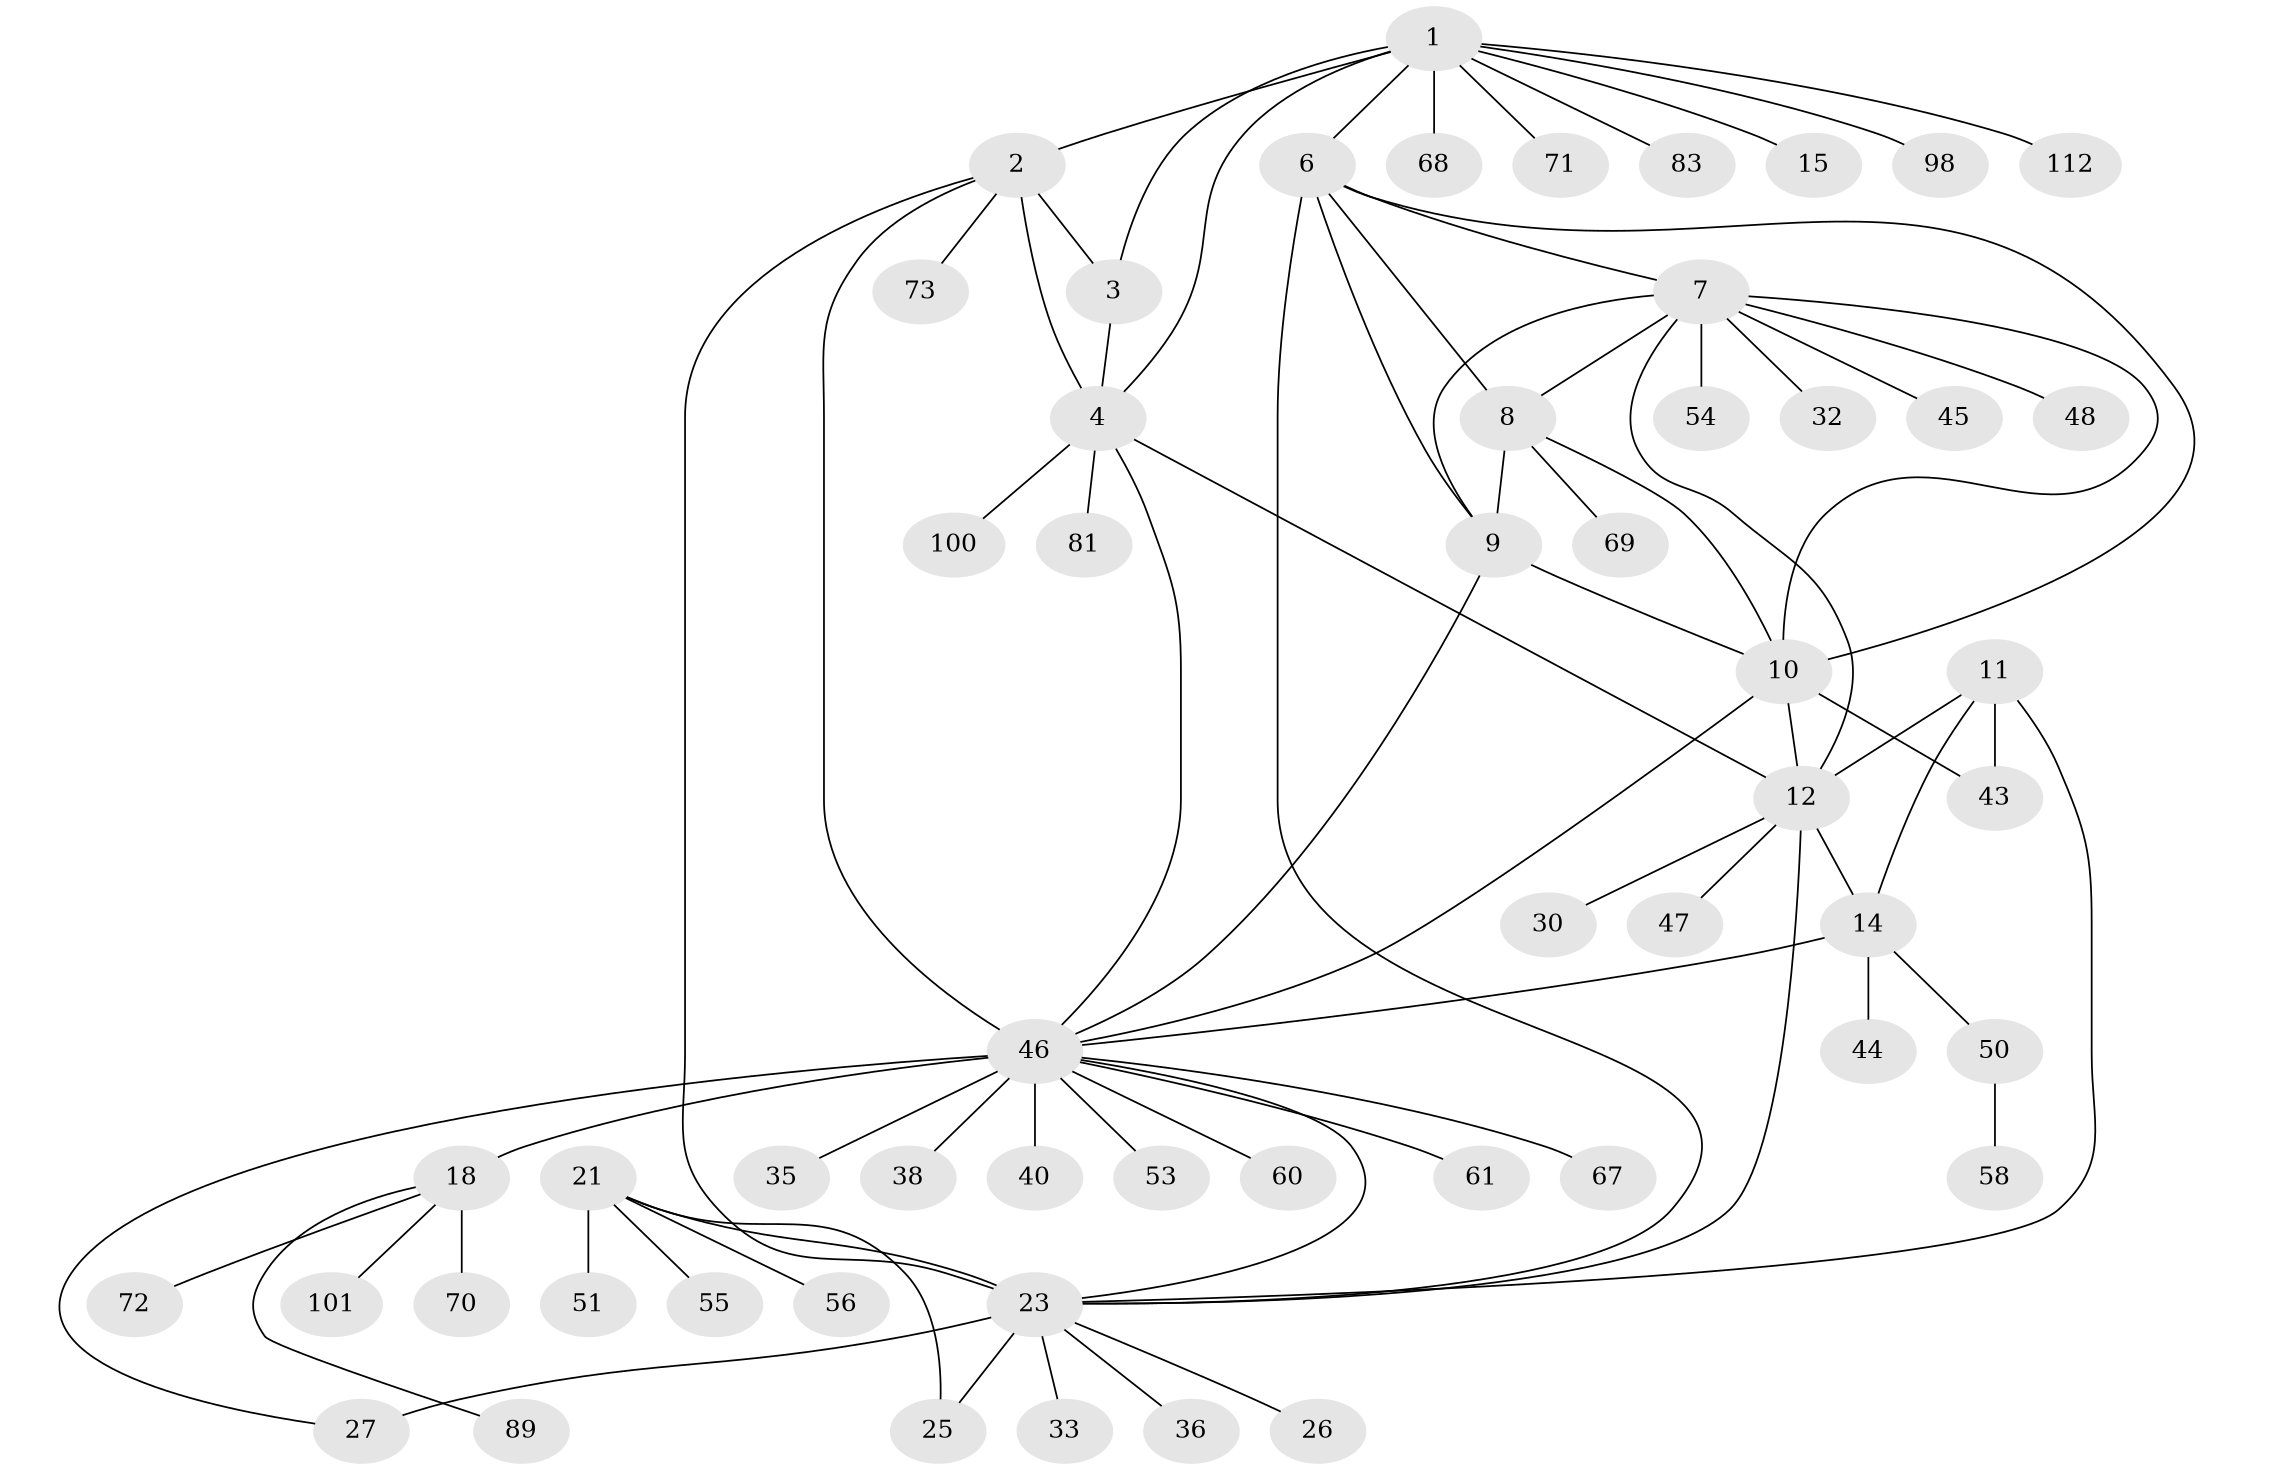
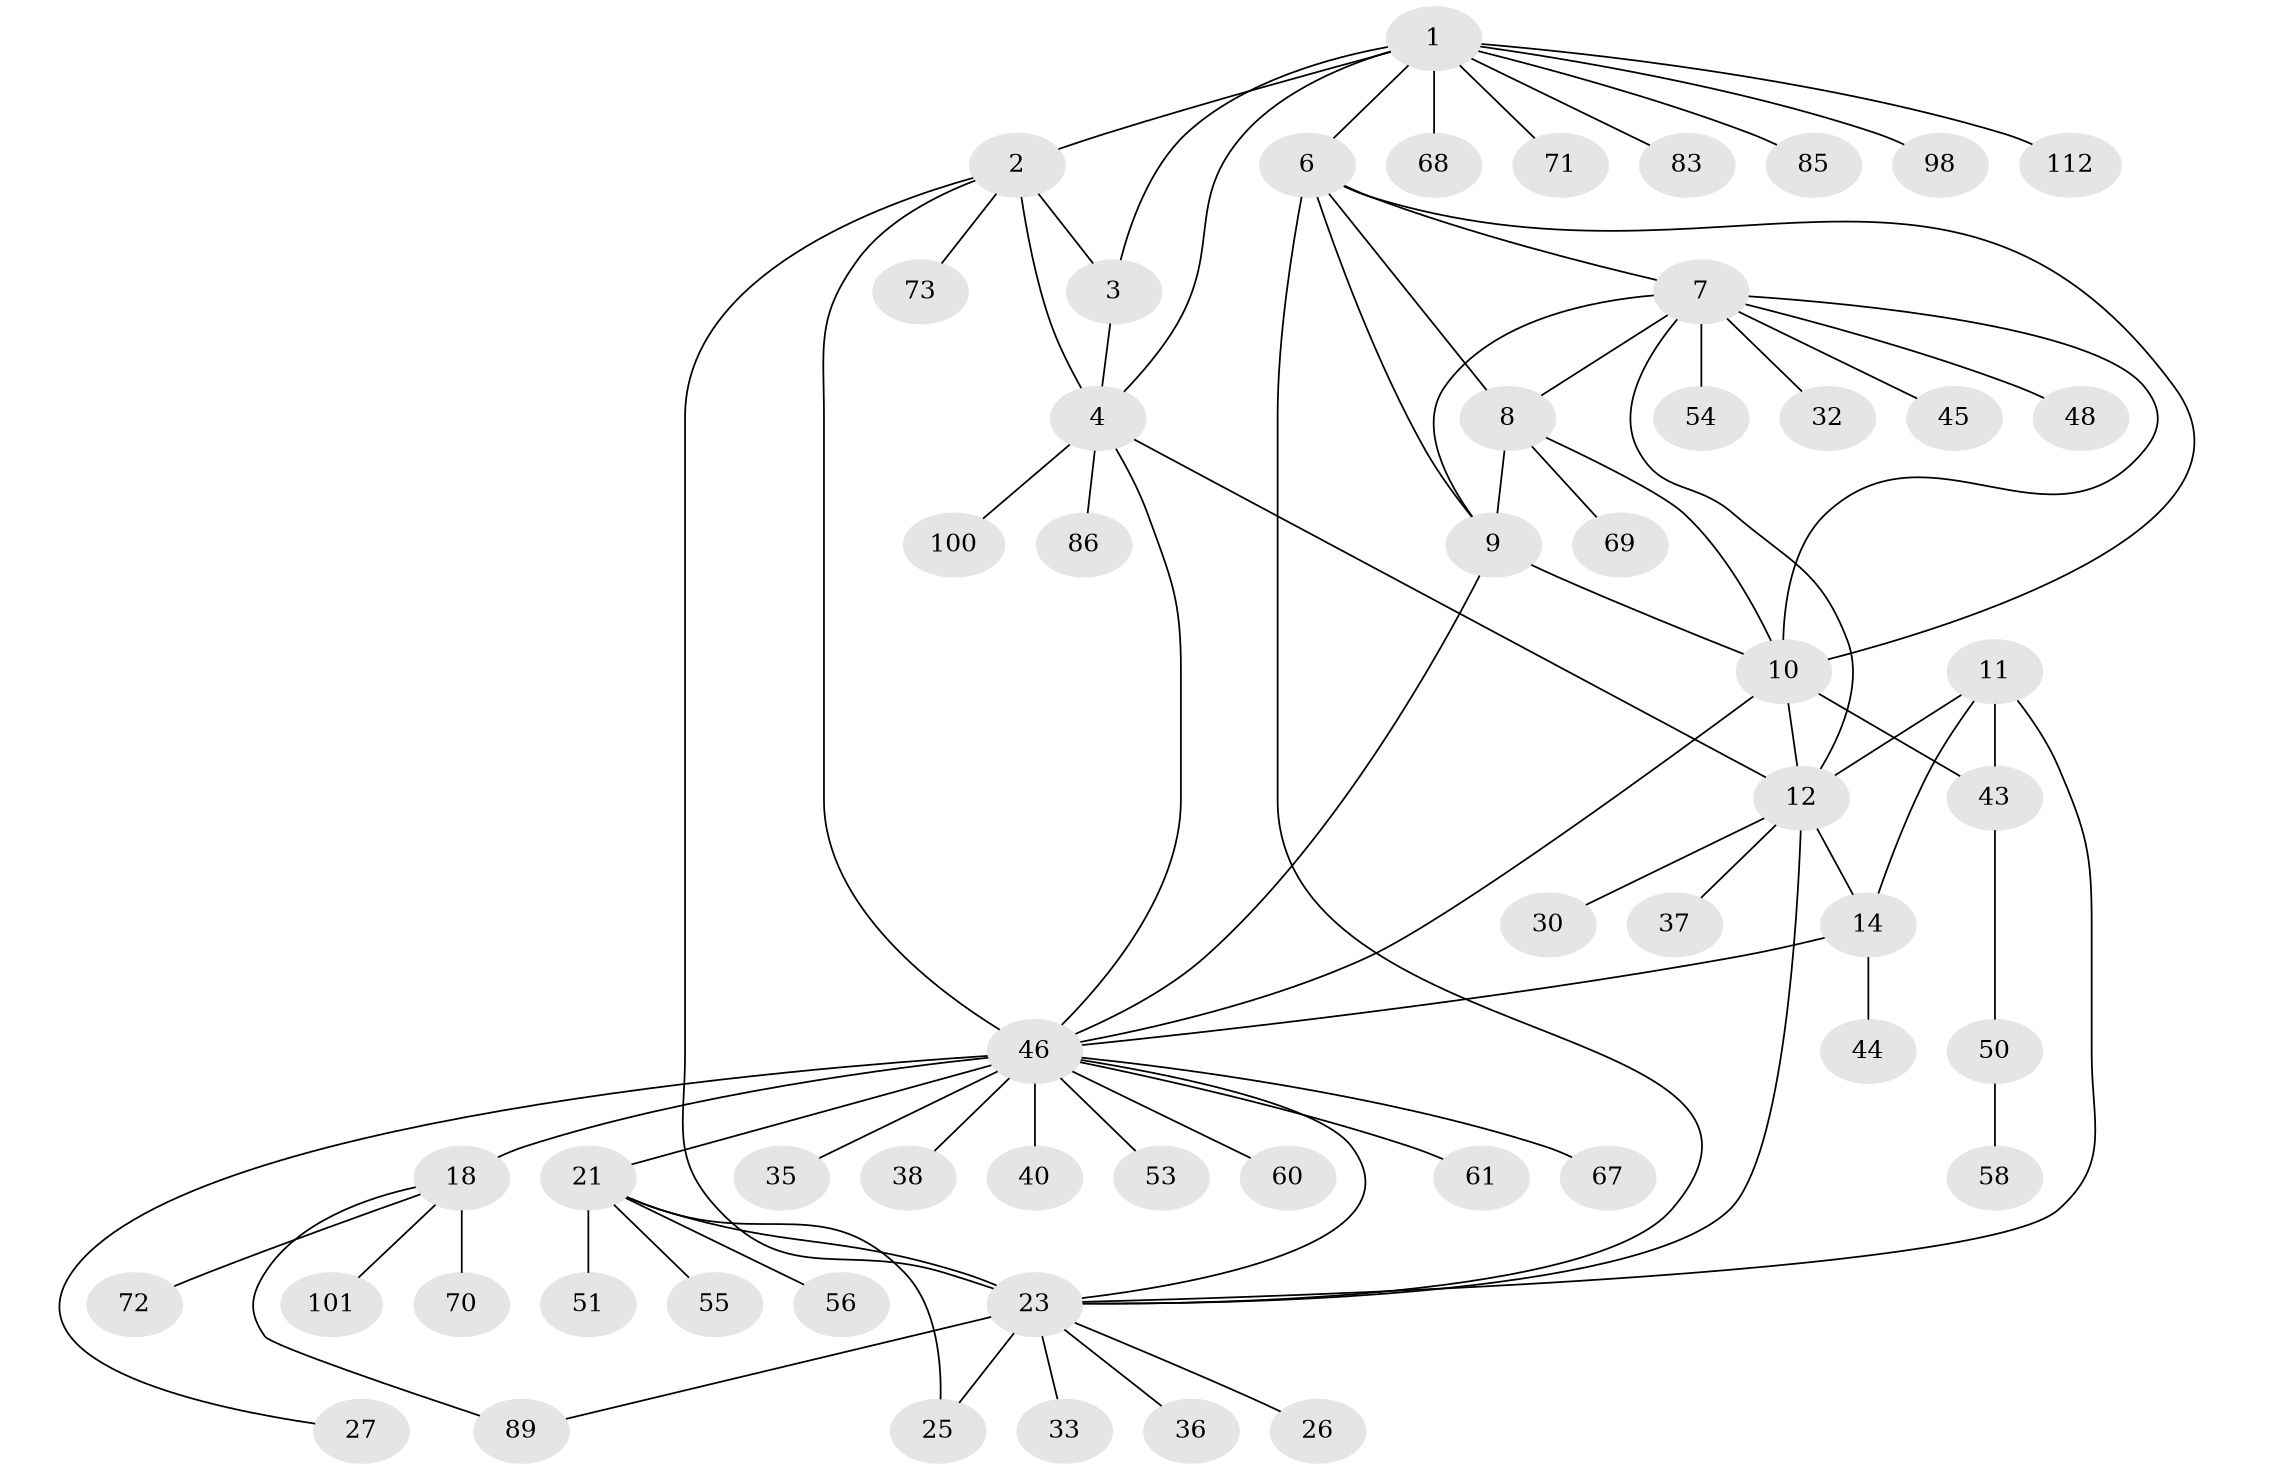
(1814, 165) -> (1814, 165)
(1084, 545) -> (1084, 545)
(1675, 925) -> (1675, 925)
(1932, 988) -> (1995, 925)
none -> (811, 1115)
(696, 1364) -> (779, 1368)
